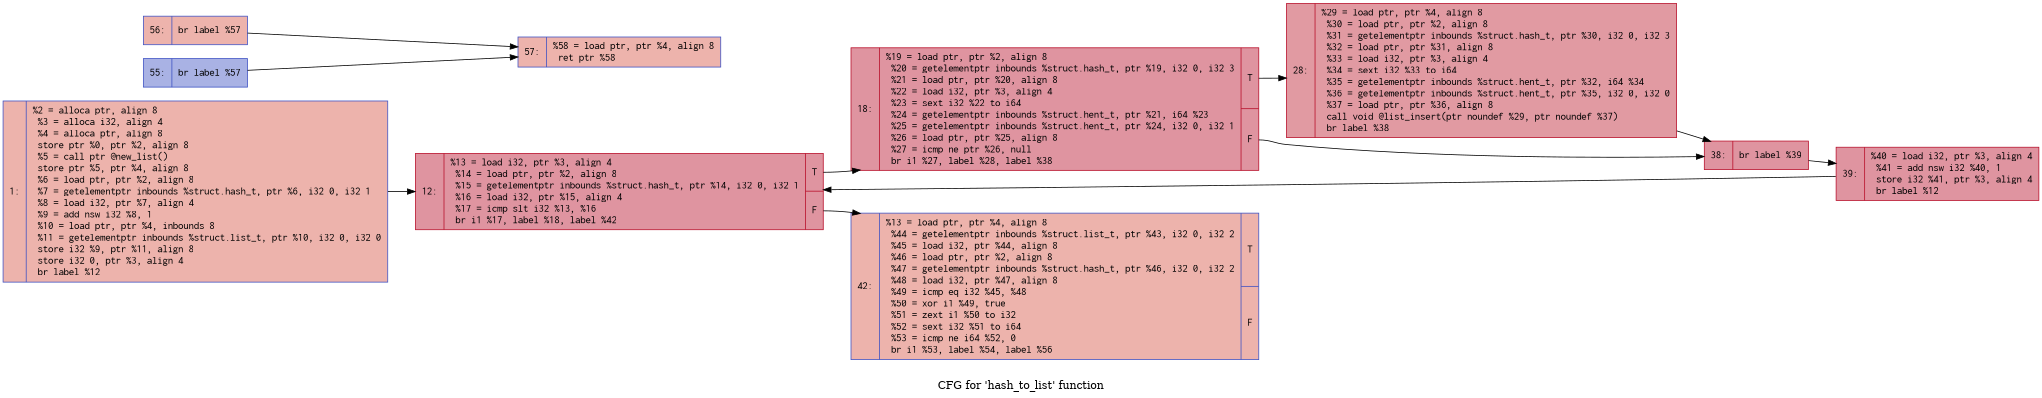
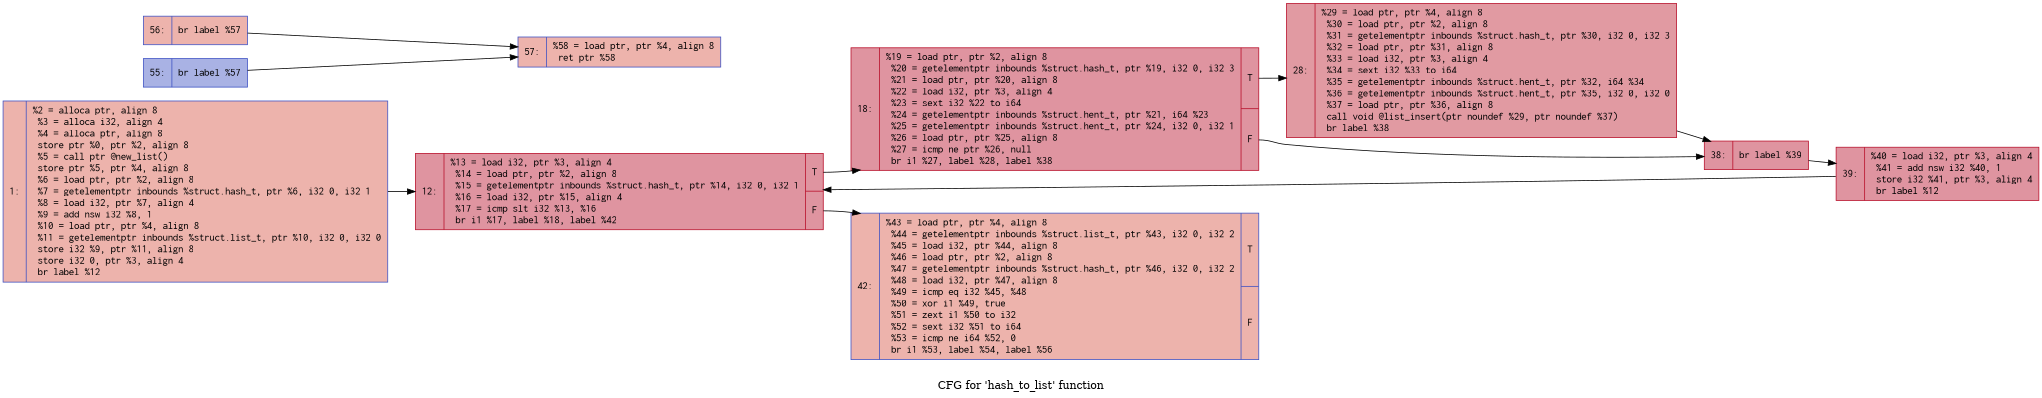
(967, 222) -> (967, 222)
(124, 226) -> (116, 226)
